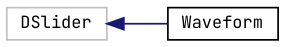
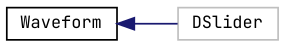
(146, 24) -> (156, 24)
